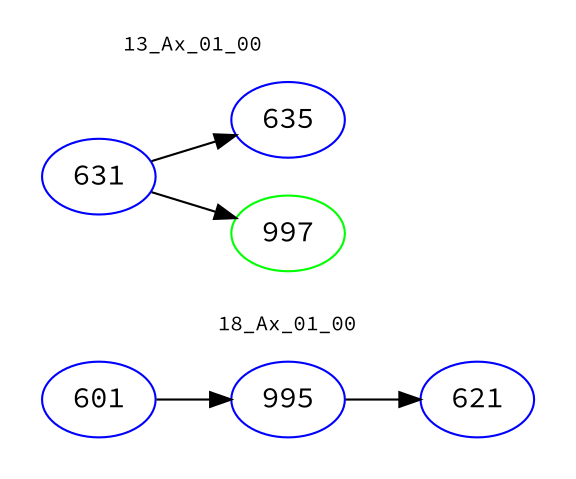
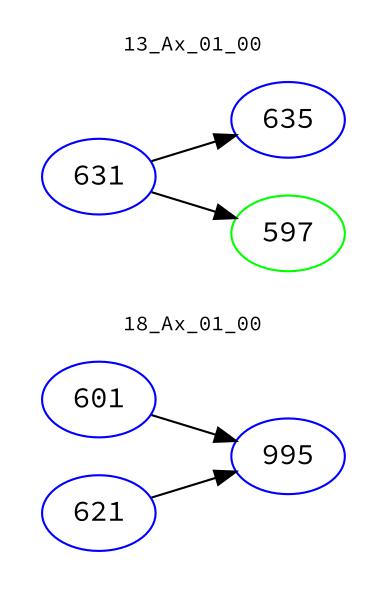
(288, 233) -> (288, 233)
(372, 400) -> (184, 488)
